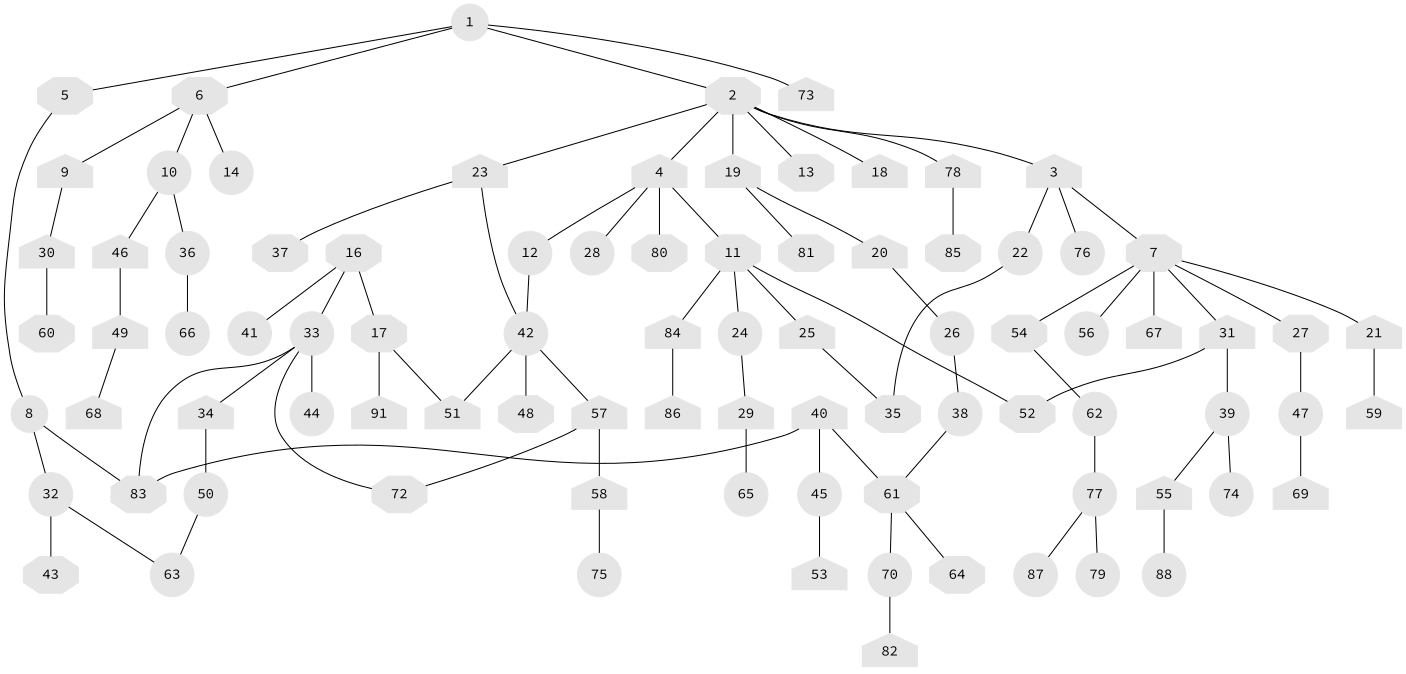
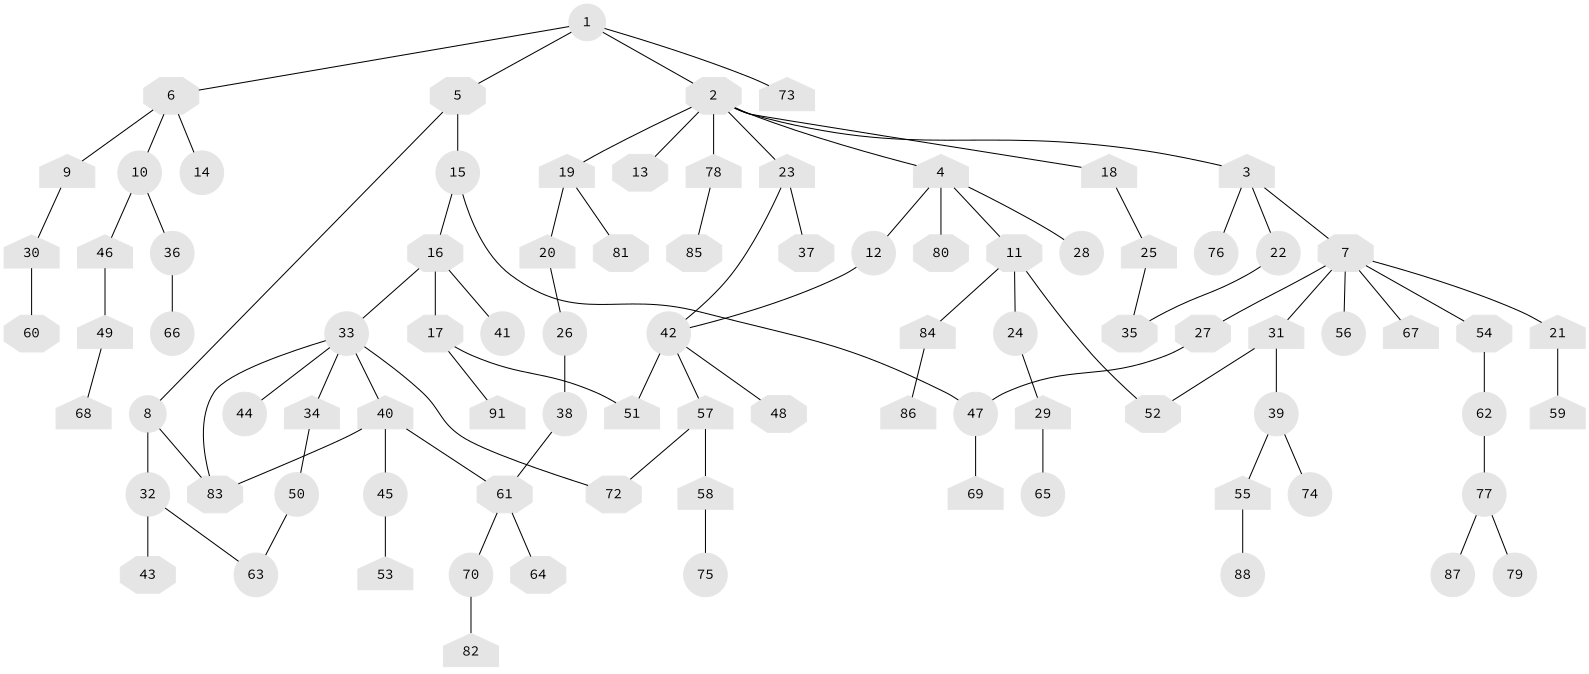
none -> (458, 173)
(772, 295) -> (1129, 213)
none -> (367, 376)
